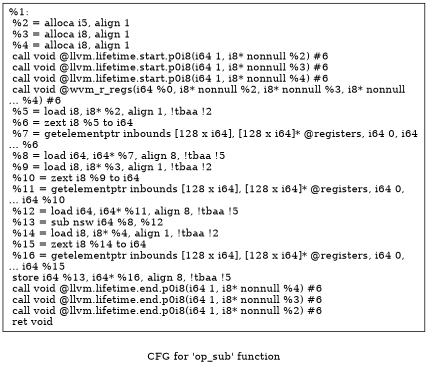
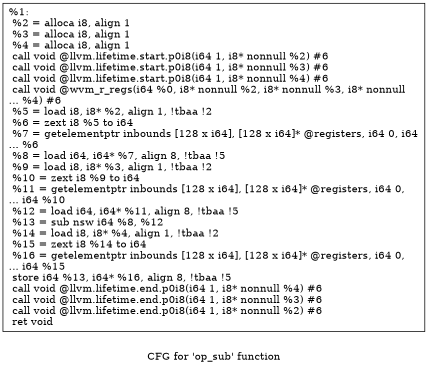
(70, 23) -> (70, 23)
